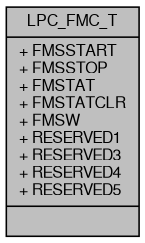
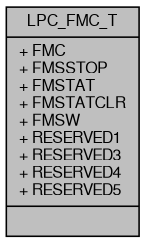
(68, 51) -> (43, 51)
